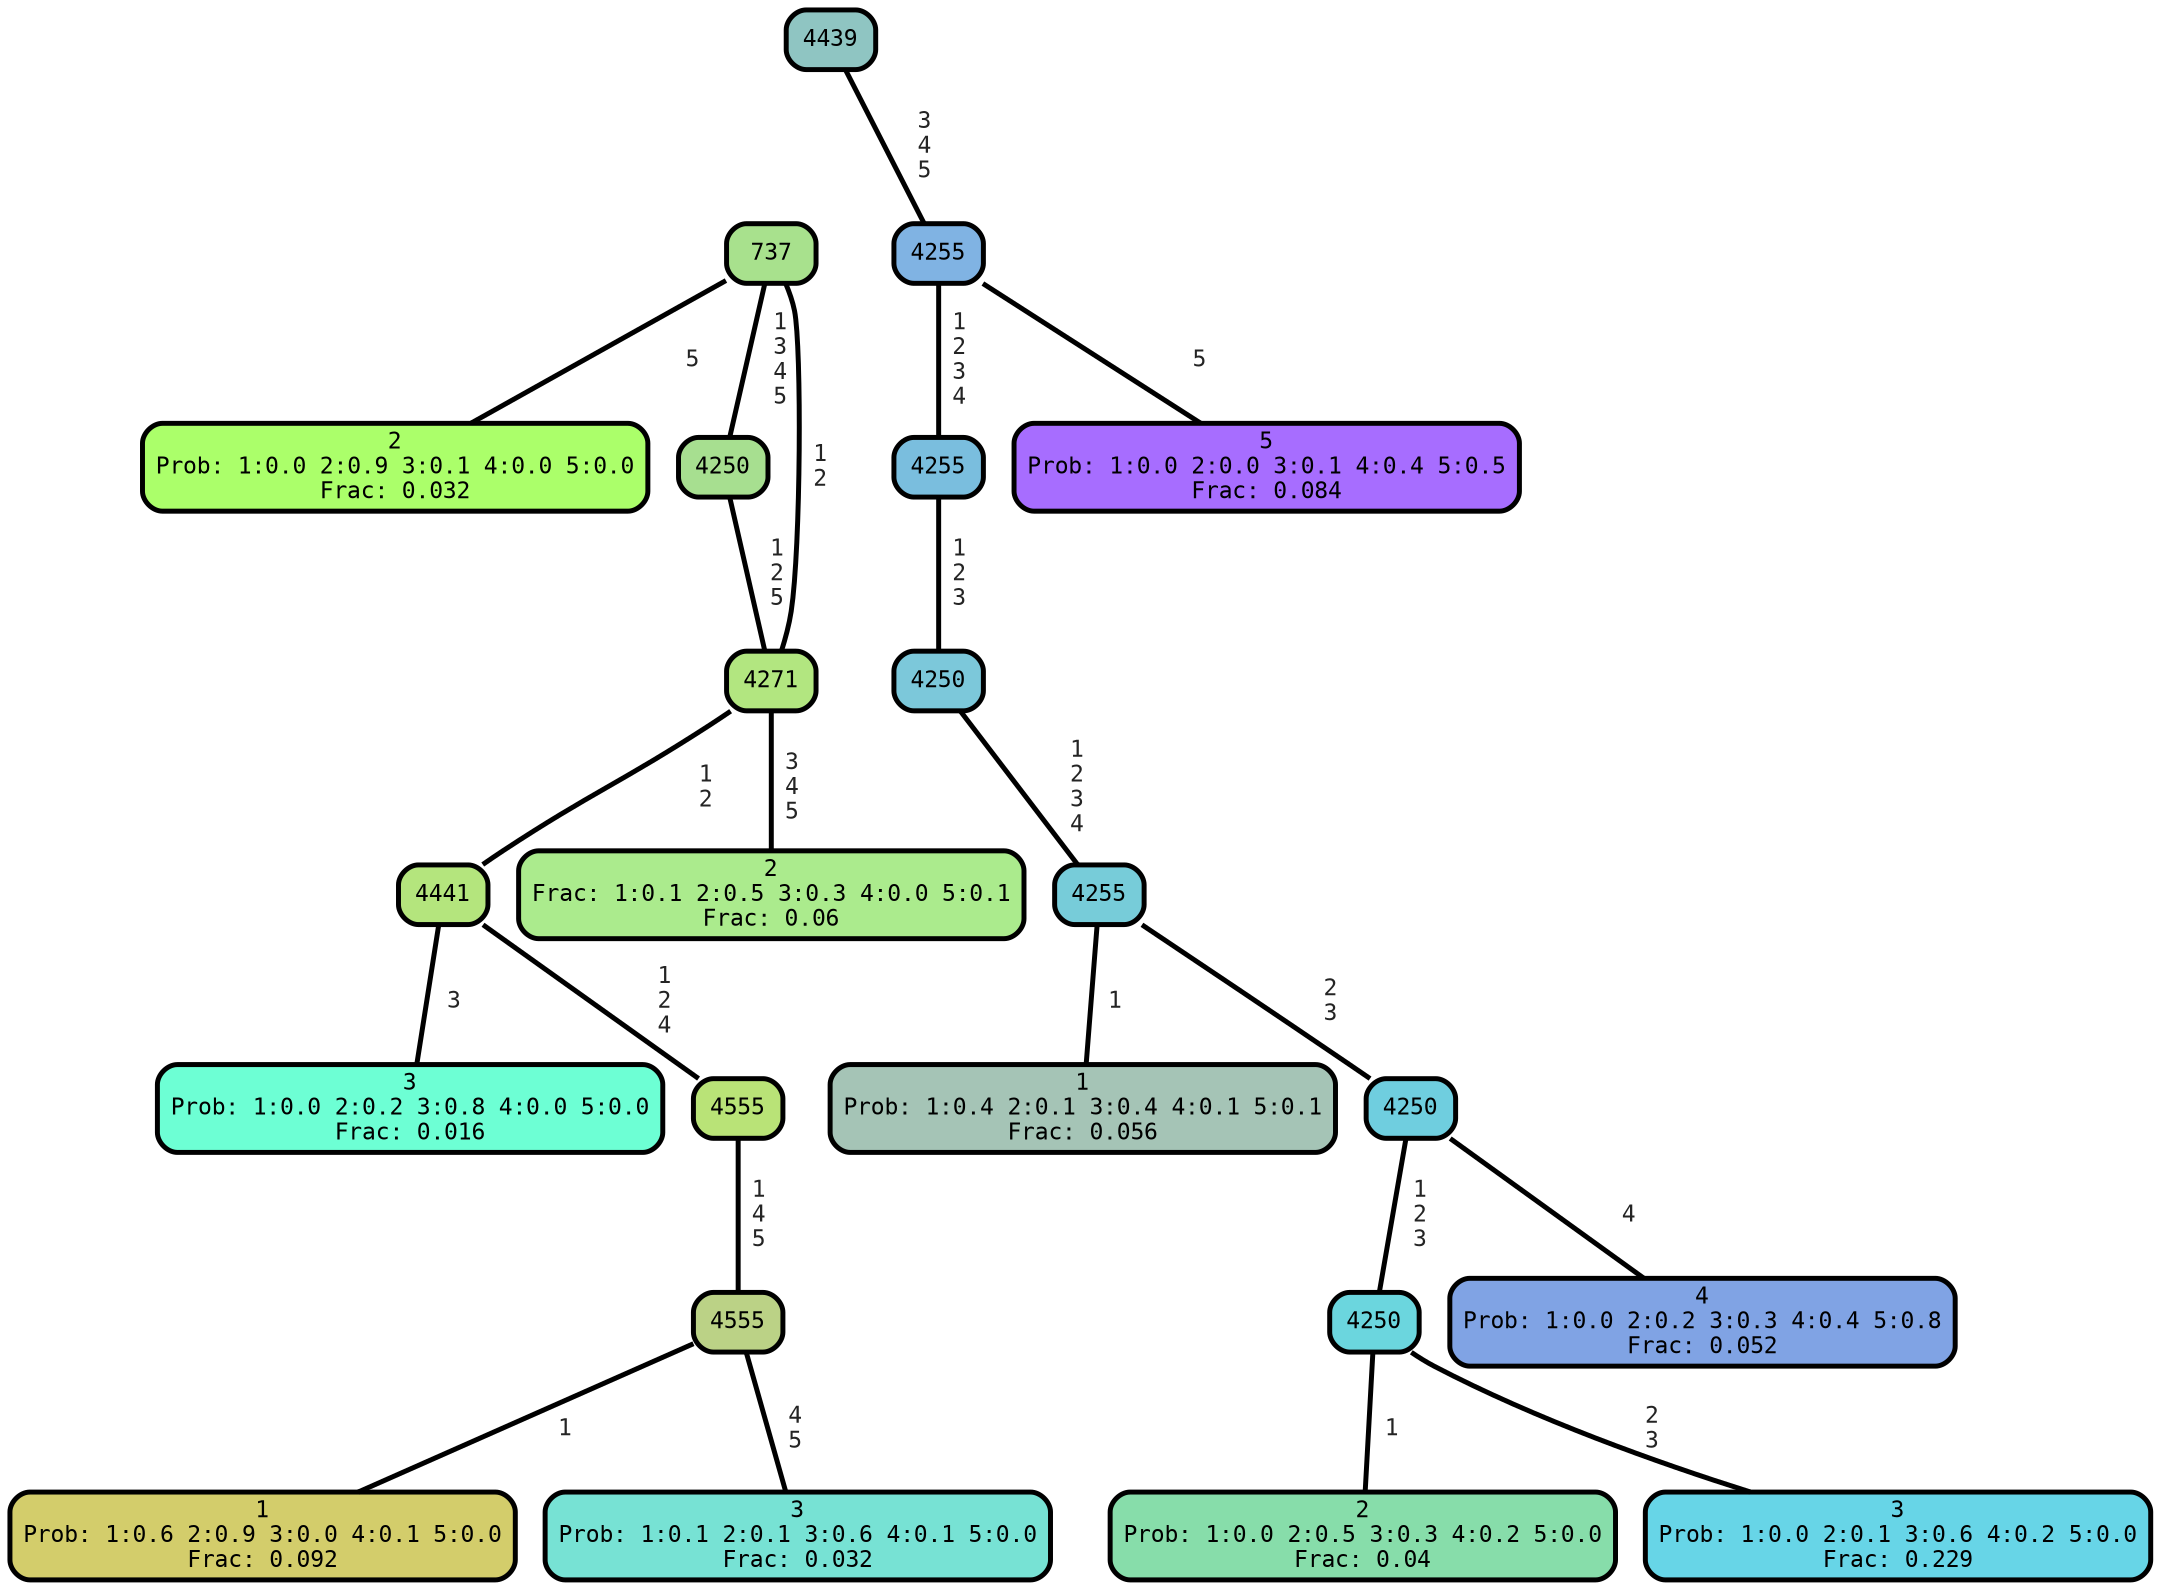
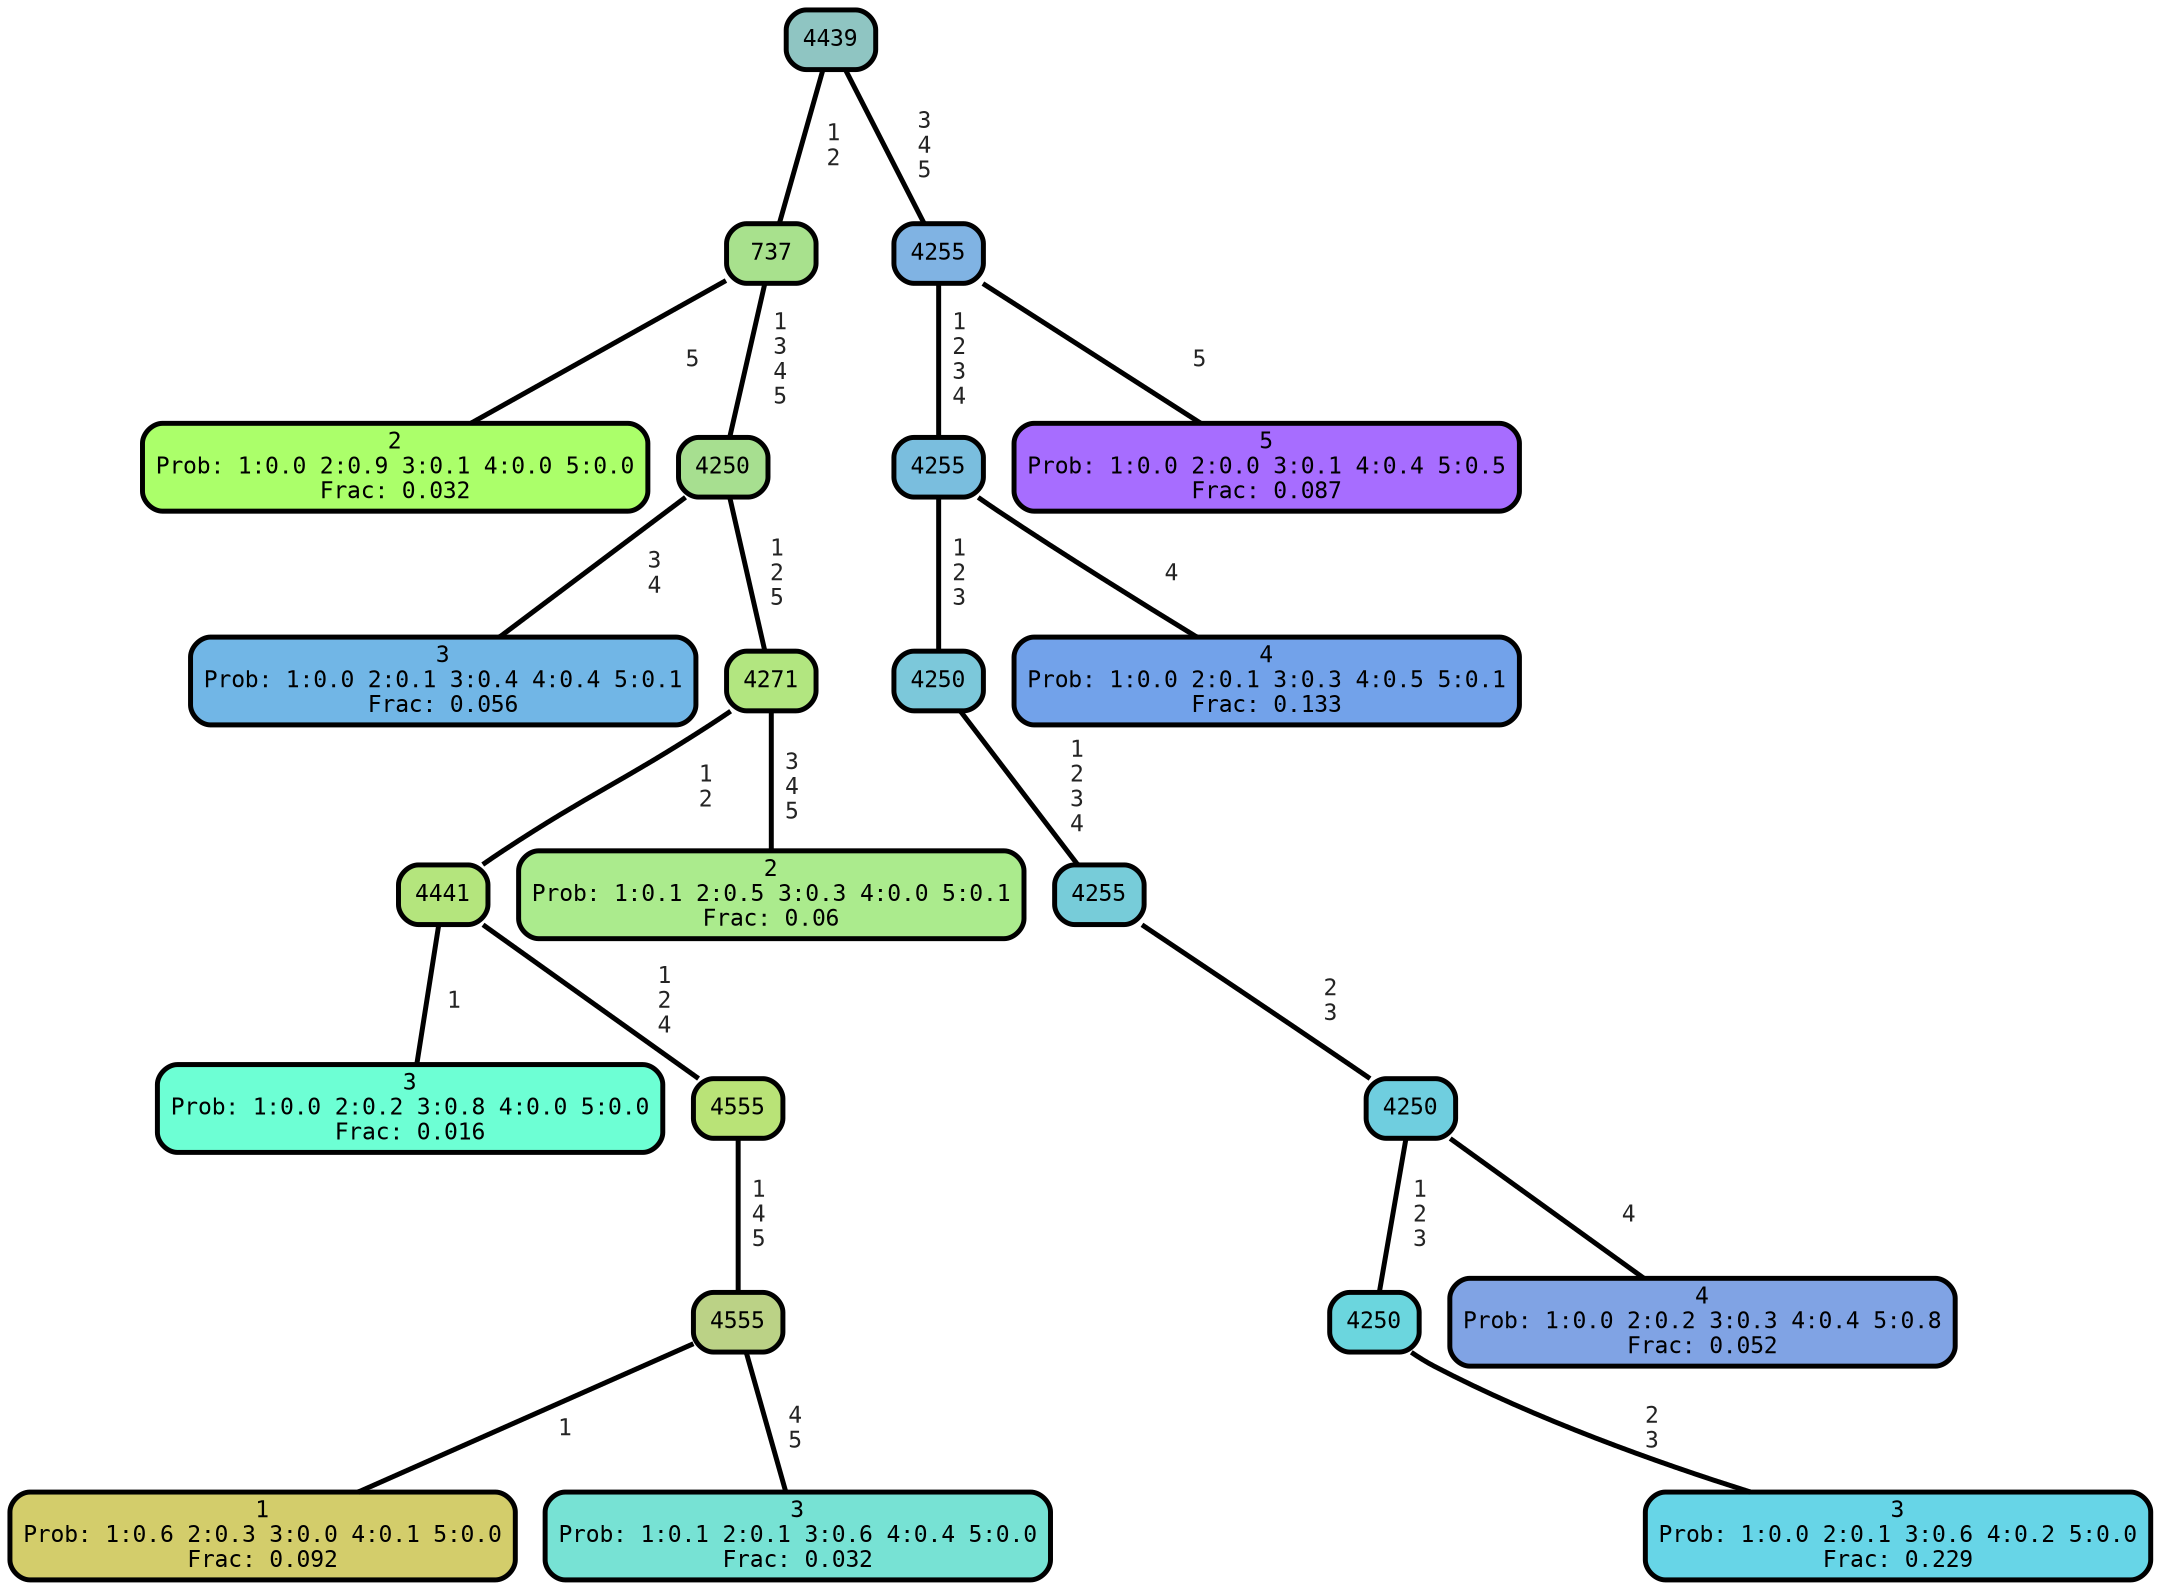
(799, 467) -> (801, 147)
(1267, 467) -> (1267, 467)
none -> (443, 681)
none -> (1267, 681)
(771, 895) -> (771, 895)
(447, 1002) -> (447, 1002)
(1083, 1108) -> none
(263, 1536) -> (263, 1536)
(798, 1536) -> (798, 1536)
(1363, 1536) -> none
